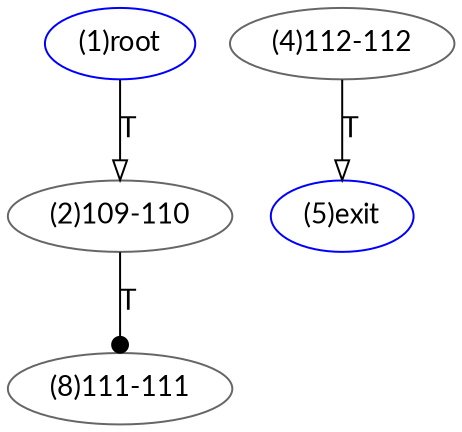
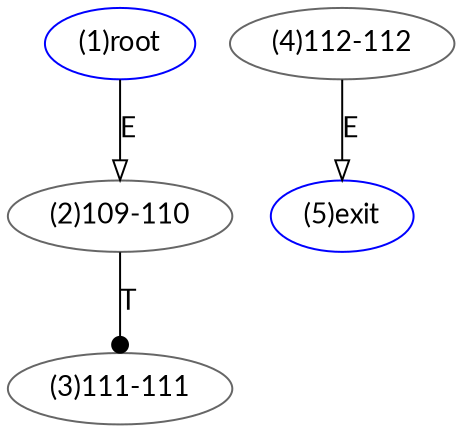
(129, 130) -> (129, 130)
(351, 130) -> (351, 130)
(120, 389) -> (120, 389)
